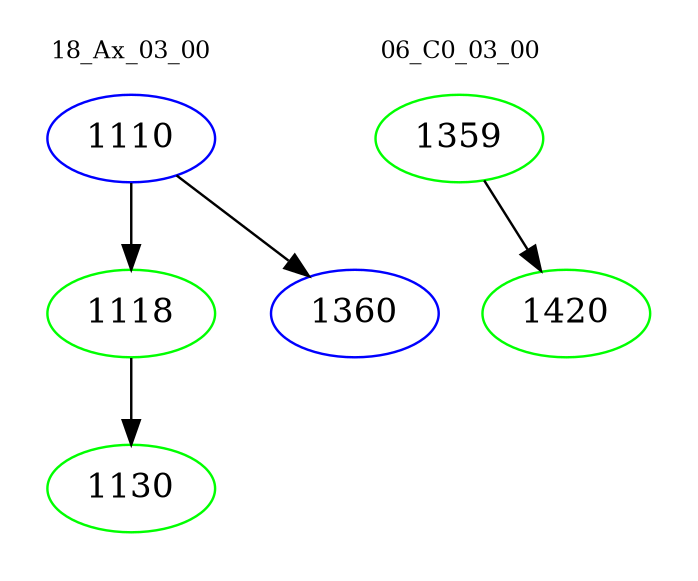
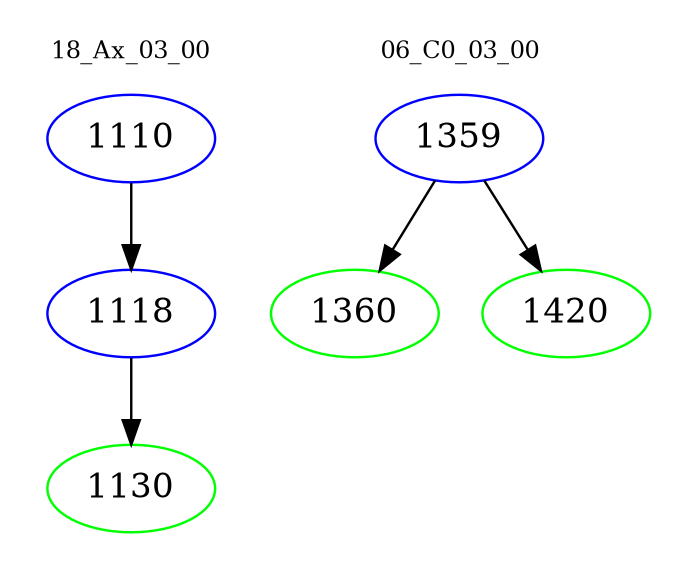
(459, 139) -> (459, 139)
(219, 207) -> (414, 215)
(131, 314) -> (131, 314)
(355, 314) -> (355, 314)
